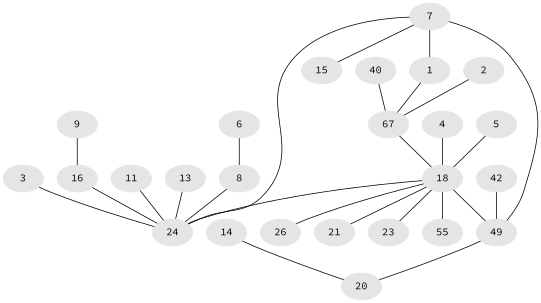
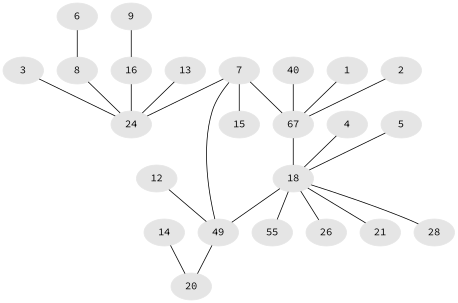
(430, 44) -> (266, 97)
(131, 178) -> none
(496, 178) -> (157, 178)
(304, 195) -> none
(388, 232) -> (434, 232)
